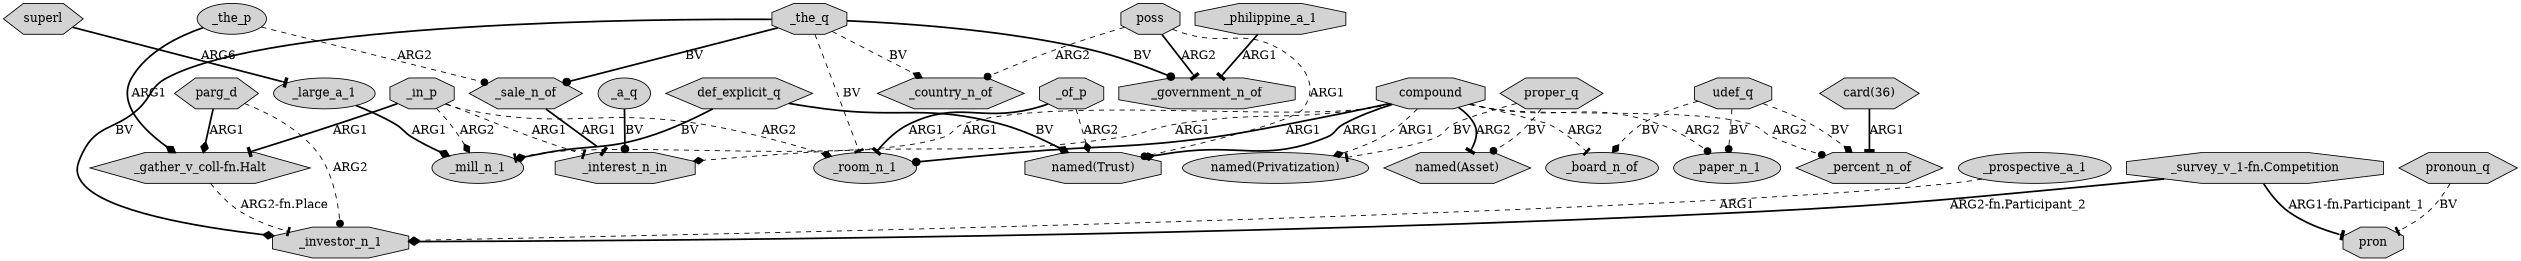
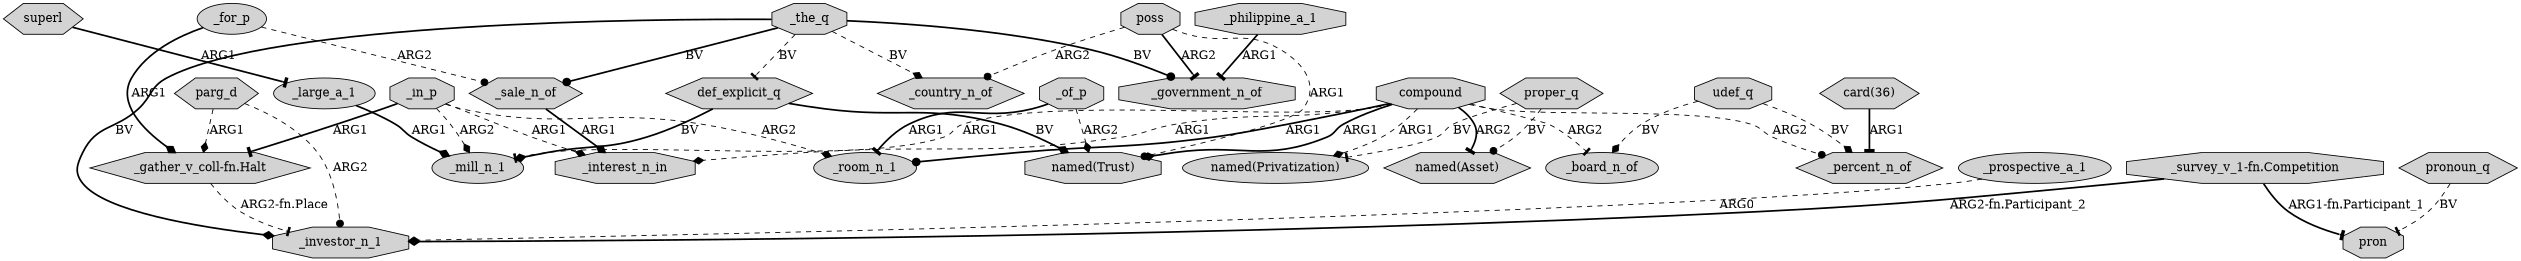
(232, 19) -> (232, 19)
(219, 56) -> (219, 56)
(836, 91) -> (776, 54)
(624, 93) -> none
(209, 126) -> (209, 126)
(571, 128) -> (571, 128)
(510, 129) -> (510, 129)
(1727, 168) -> none
(1737, 205) -> (1737, 205)
